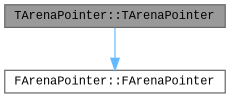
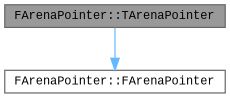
(115, 16) -> (115, 16)
